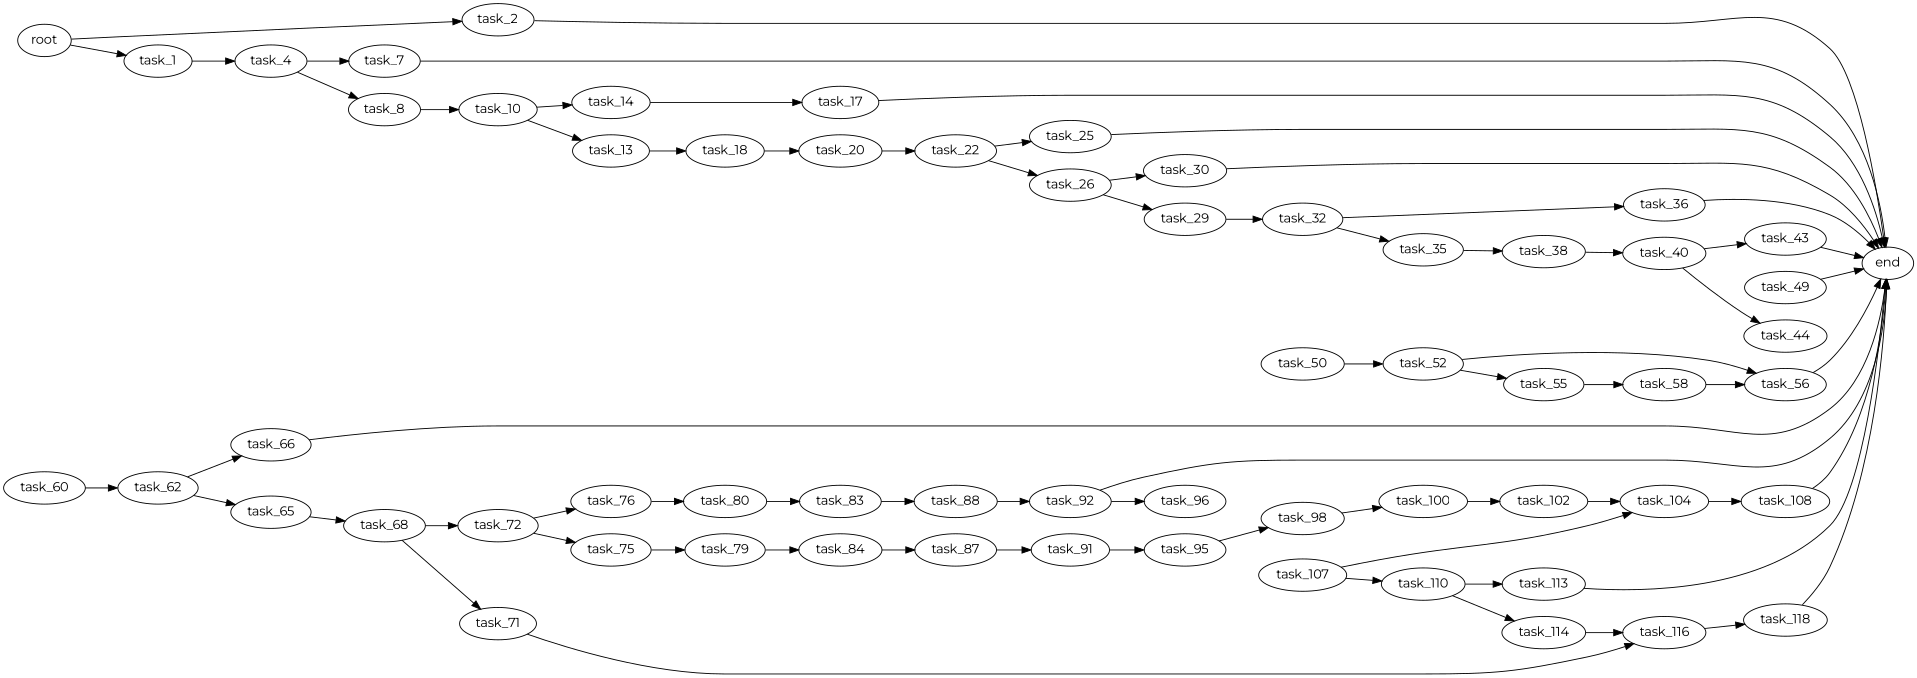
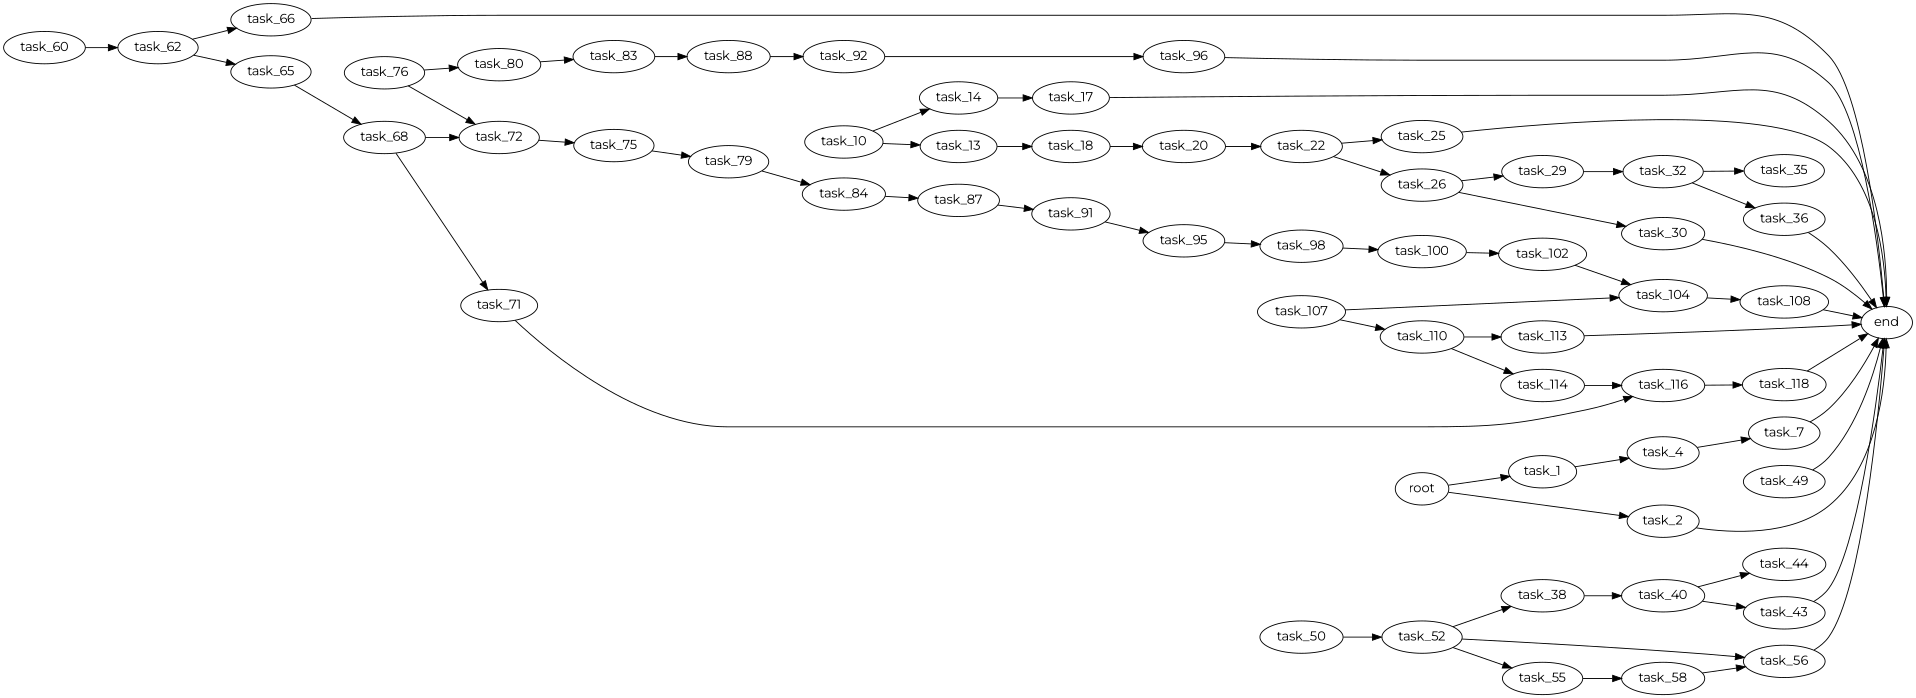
(384, 110) -> none
(1478, 251) -> (1478, 618)
(1549, 460) -> (1643, 60)
(550, 515) -> (438, 103)
